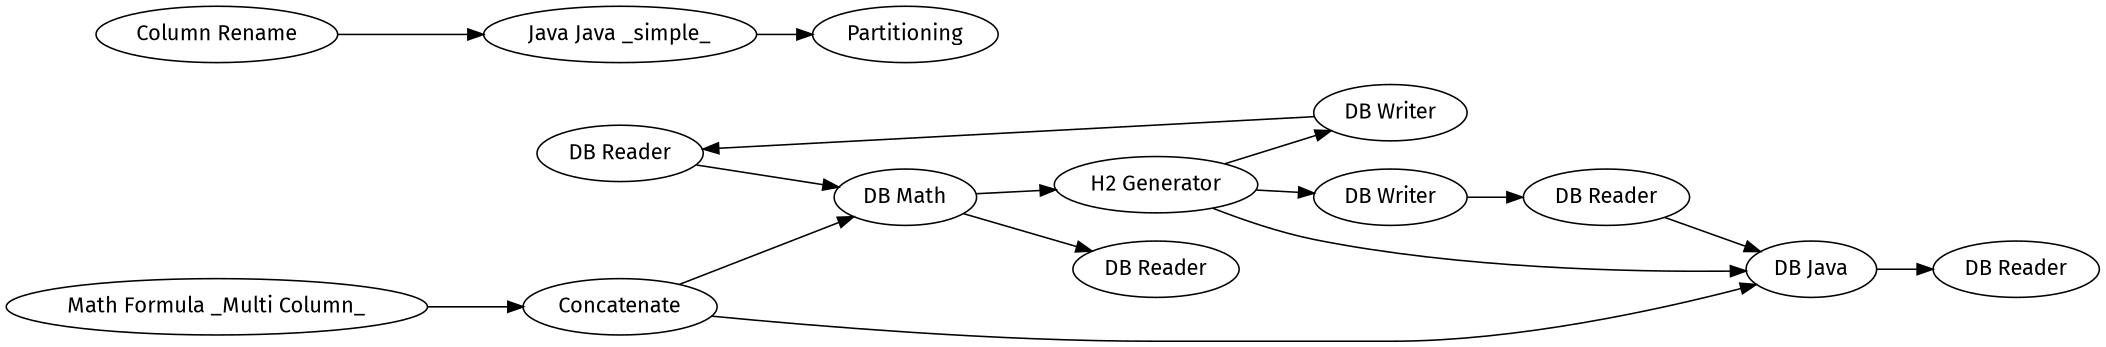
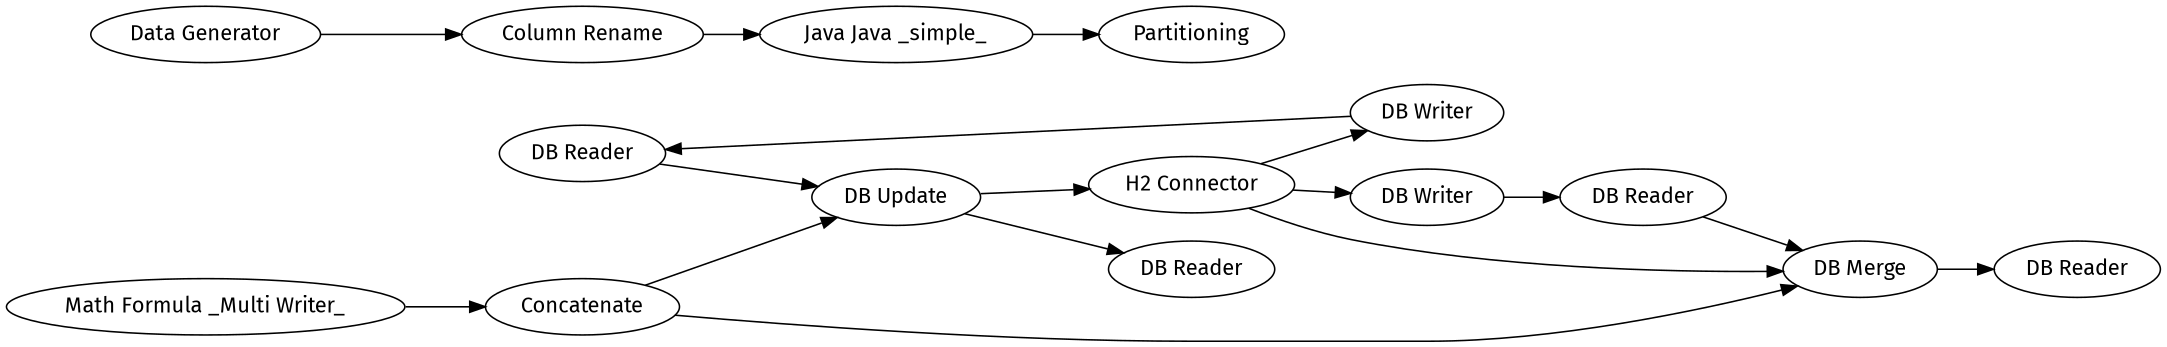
none -> (206, 34)
(1156, 185) -> (1192, 185)
(905, 197) -> (896, 197)
(1811, 269) -> (1860, 269)
(217, 307) -> (206, 307)
